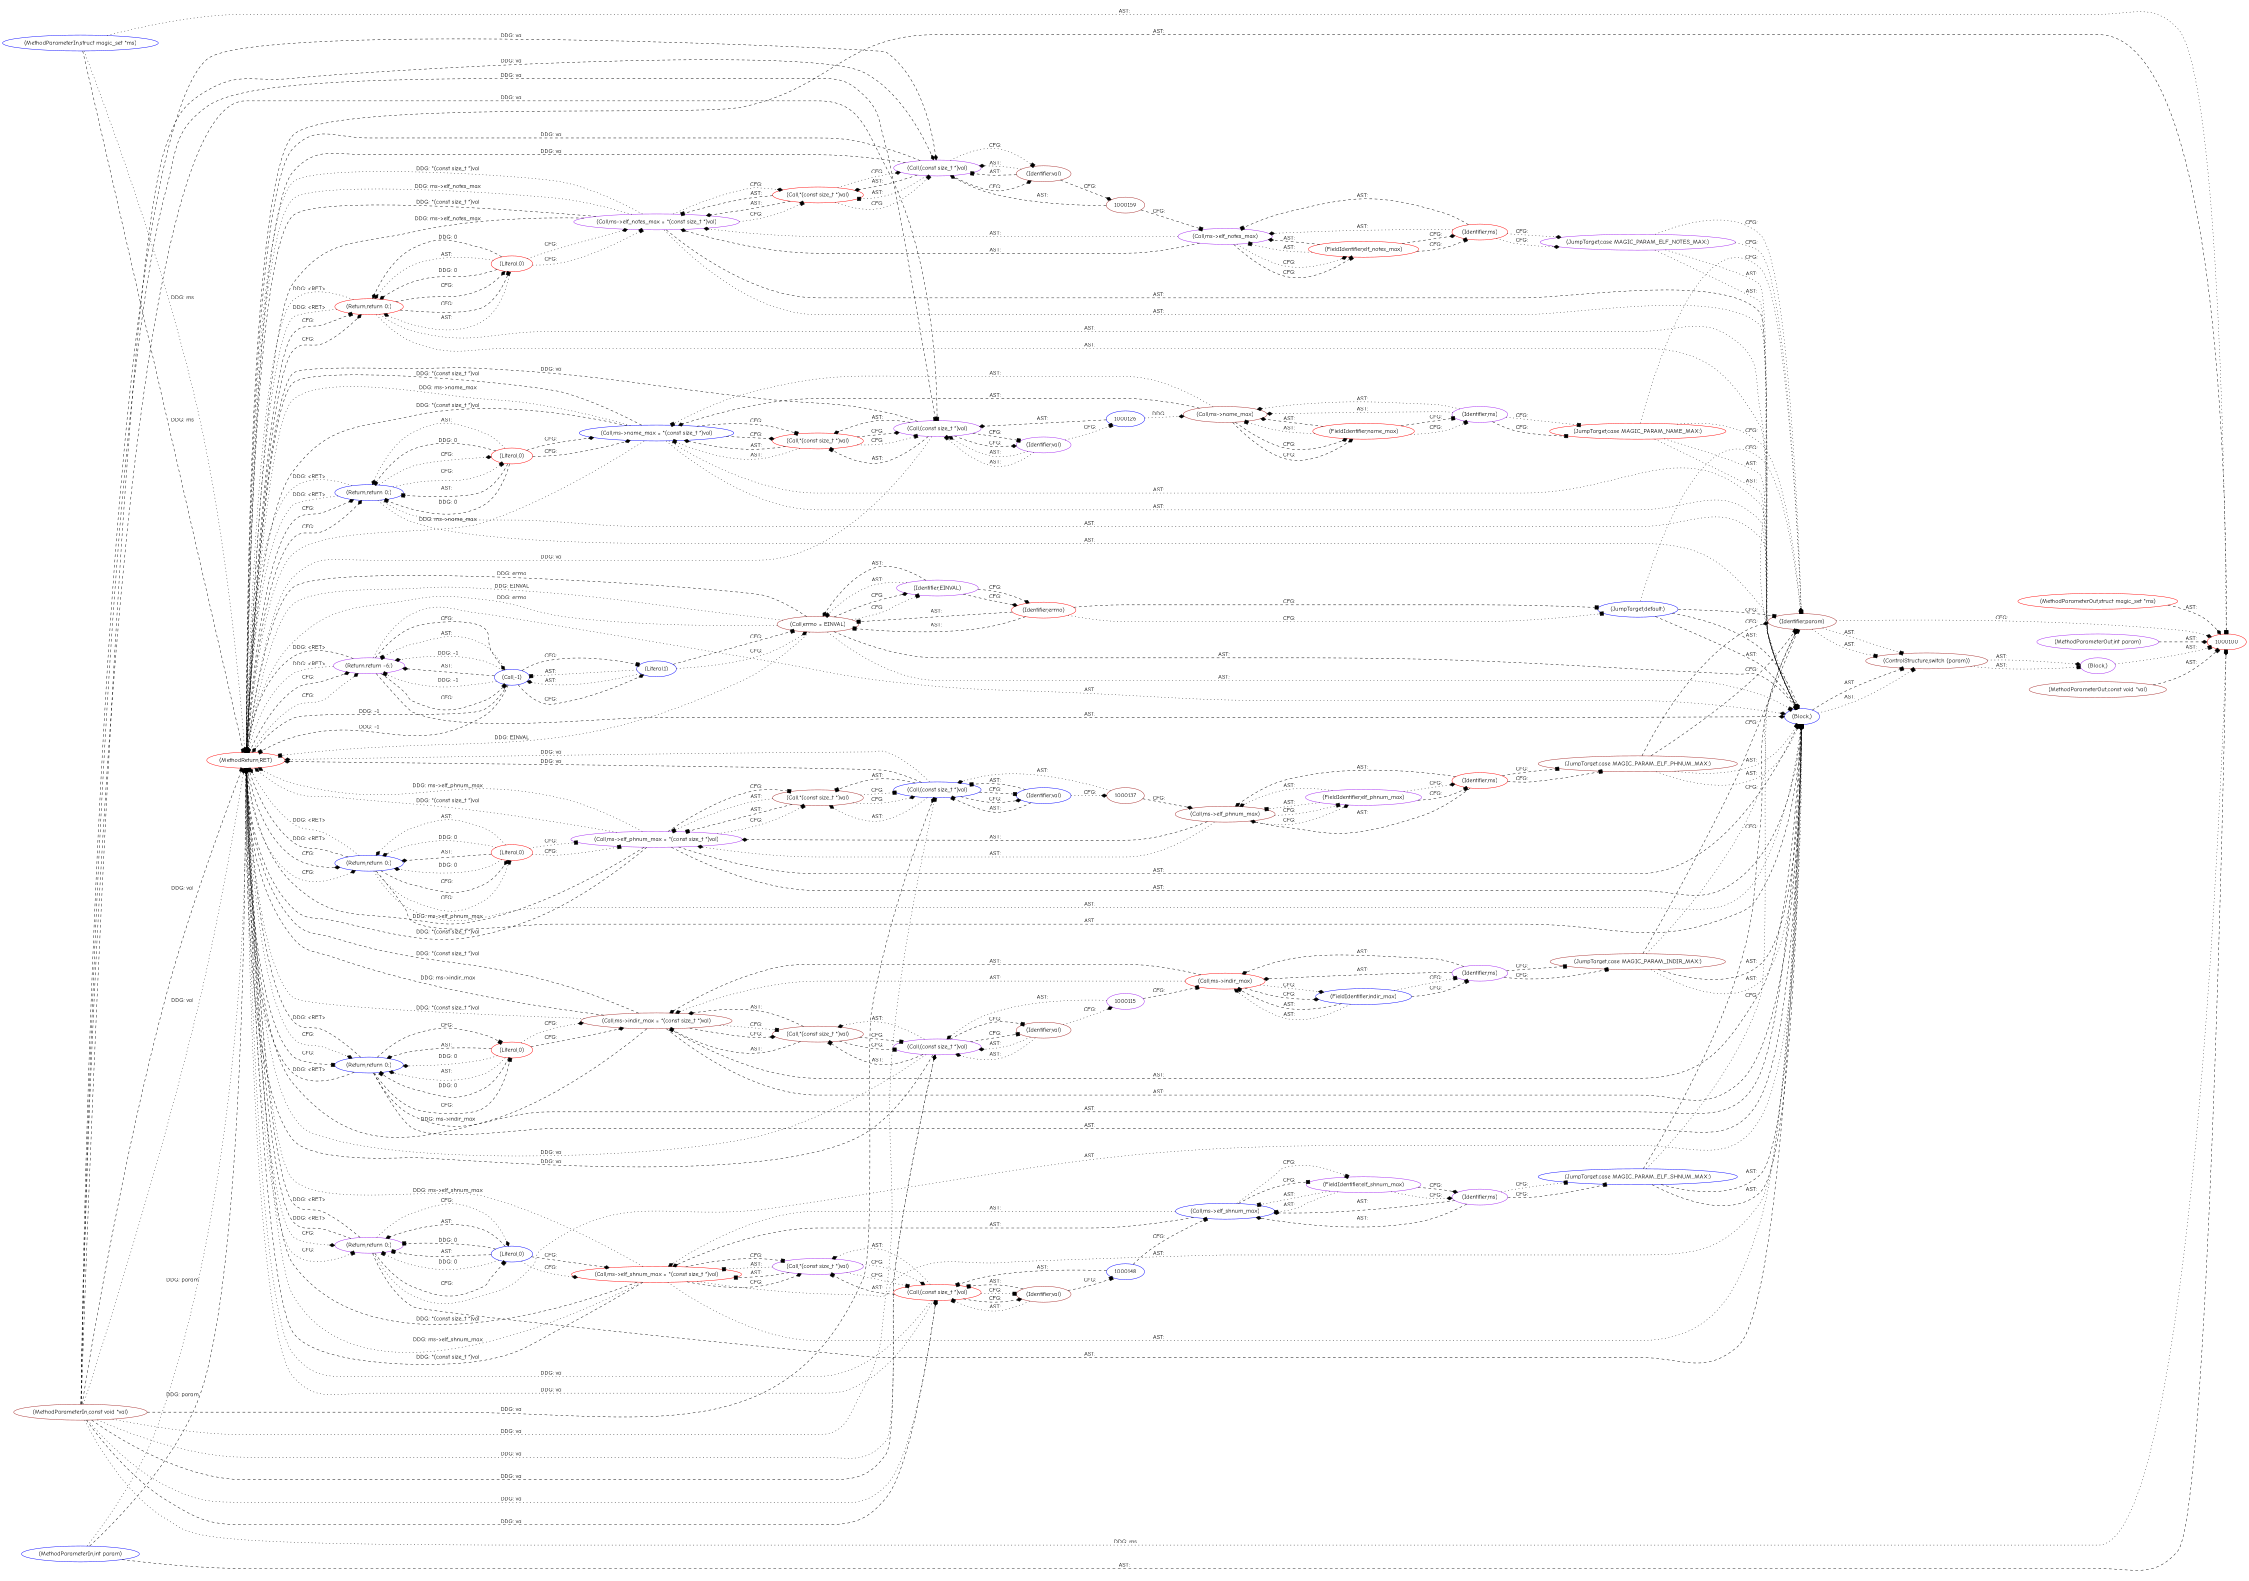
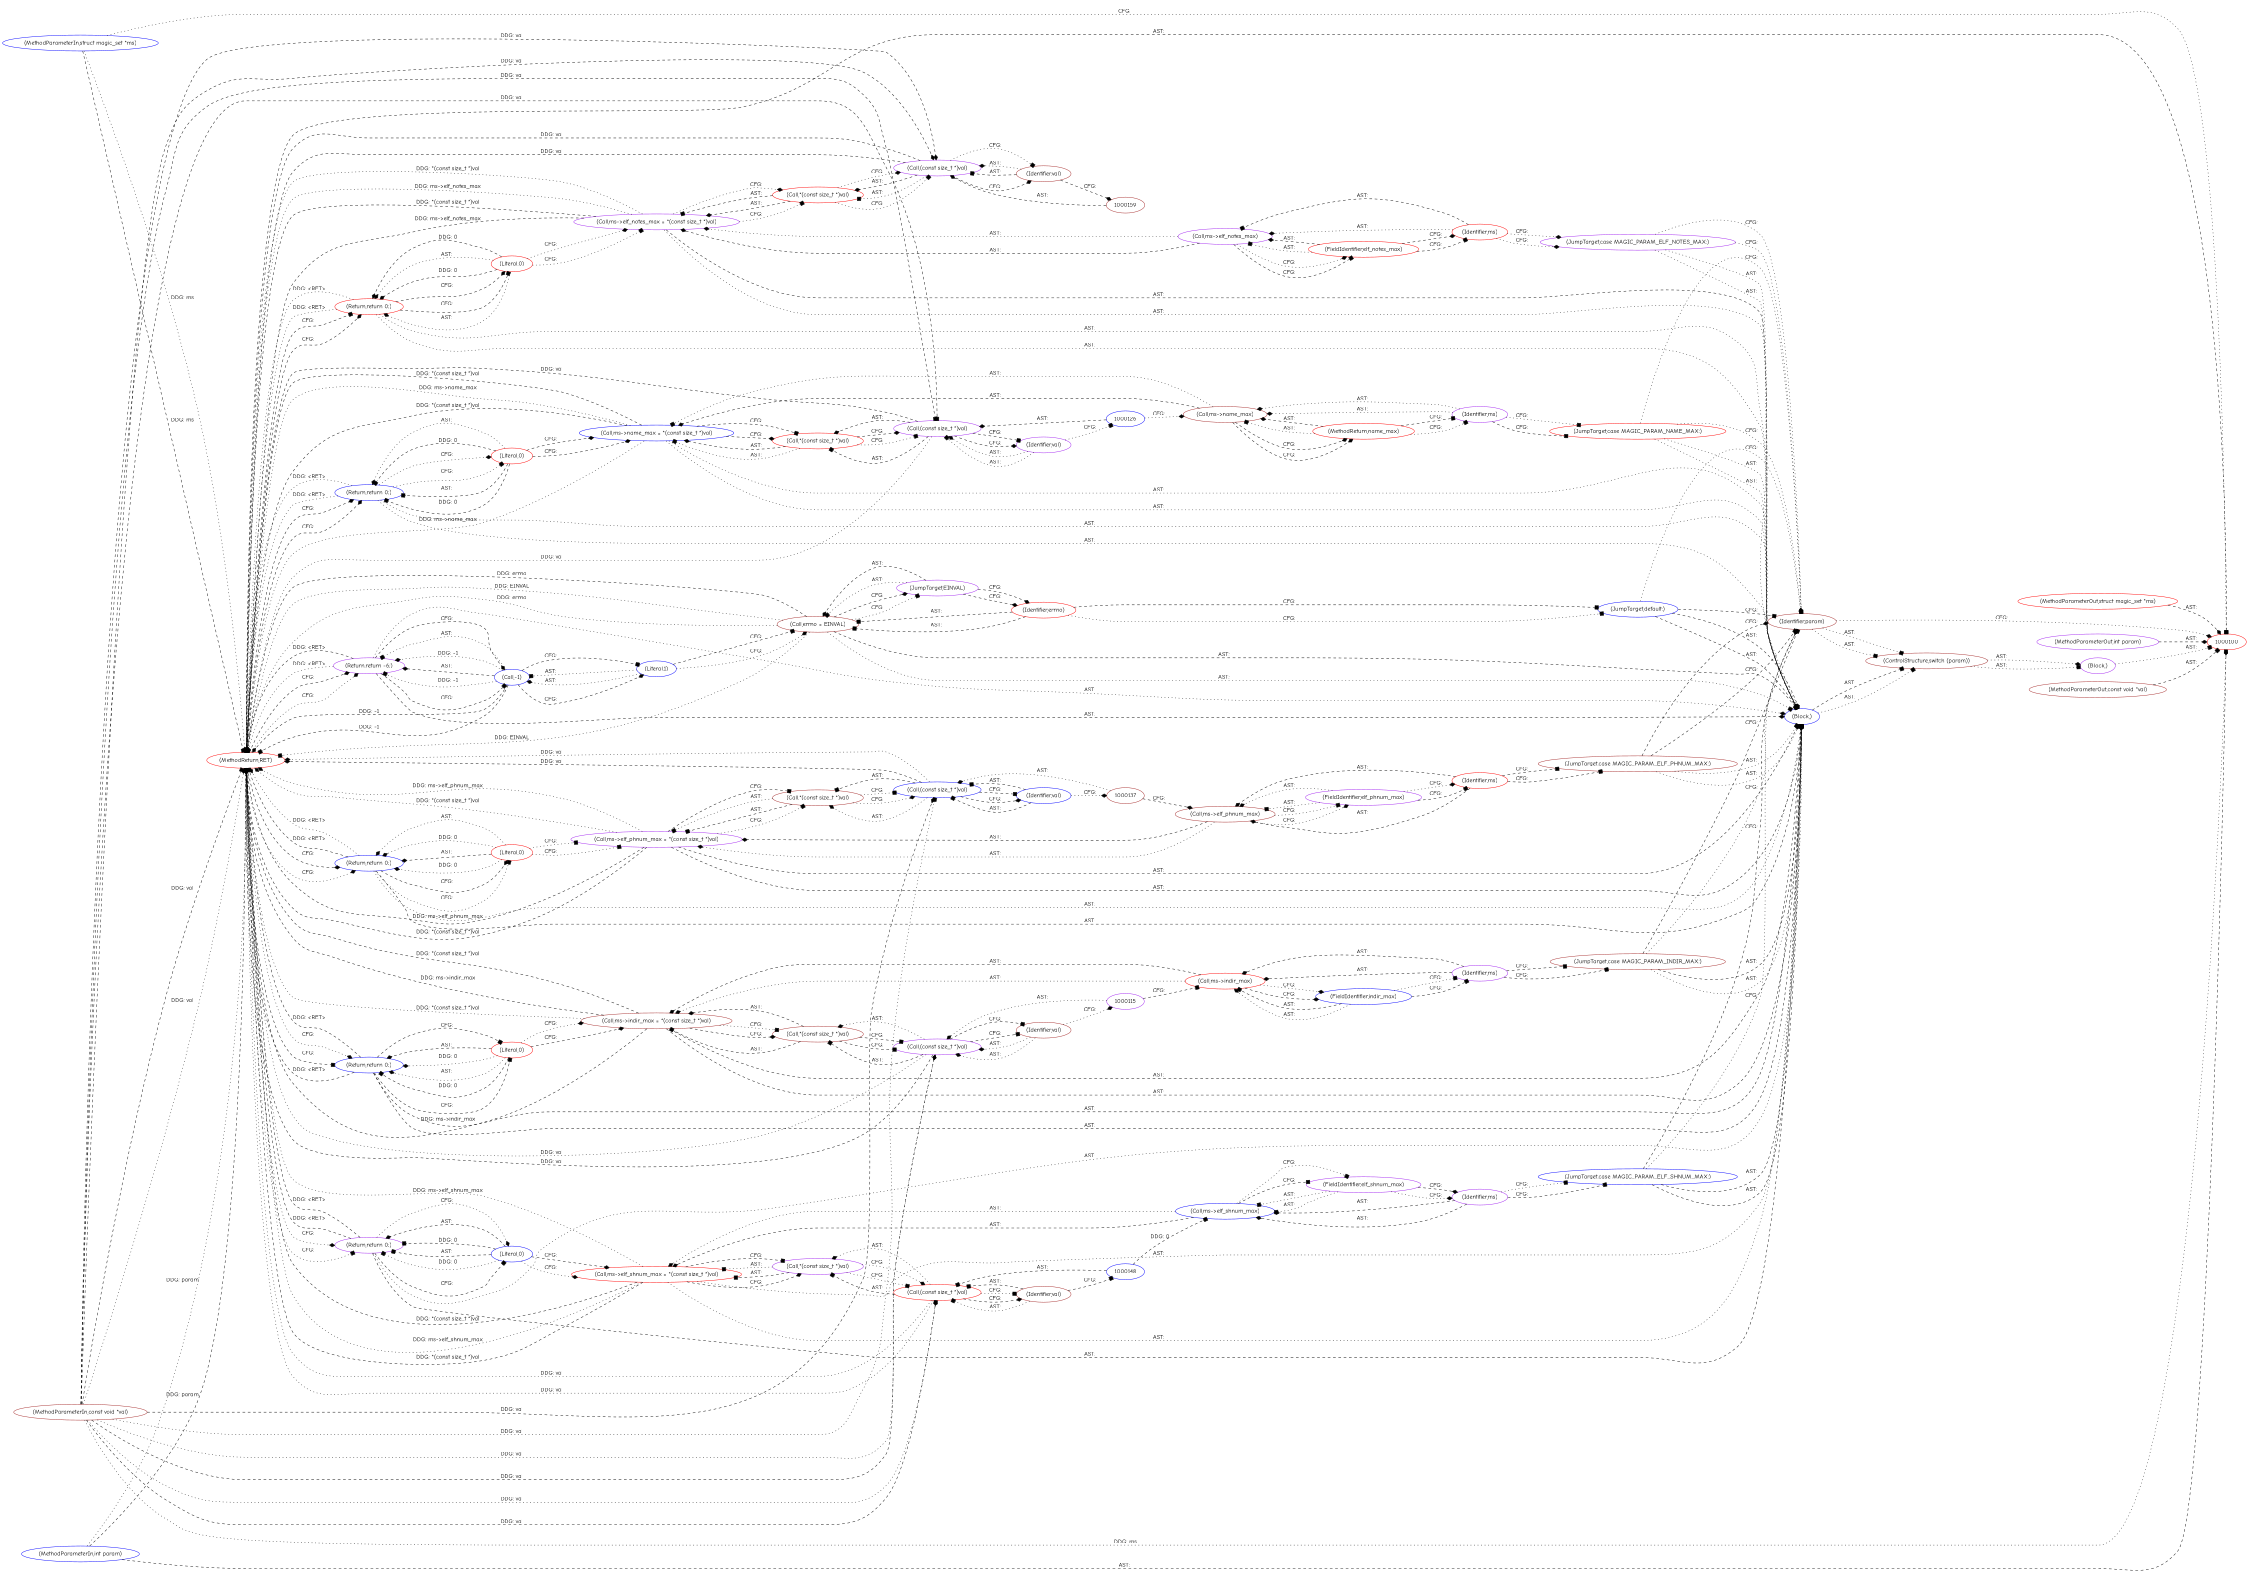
(1125, 11) -> (1125, 11)
(1170, 219) -> none
(1160, 414) -> (1160, 414)
(1364, 431) -> (1364, 431)
(937, 588) -> (937, 588)
(1160, 1237) -> (1160, 1237)
